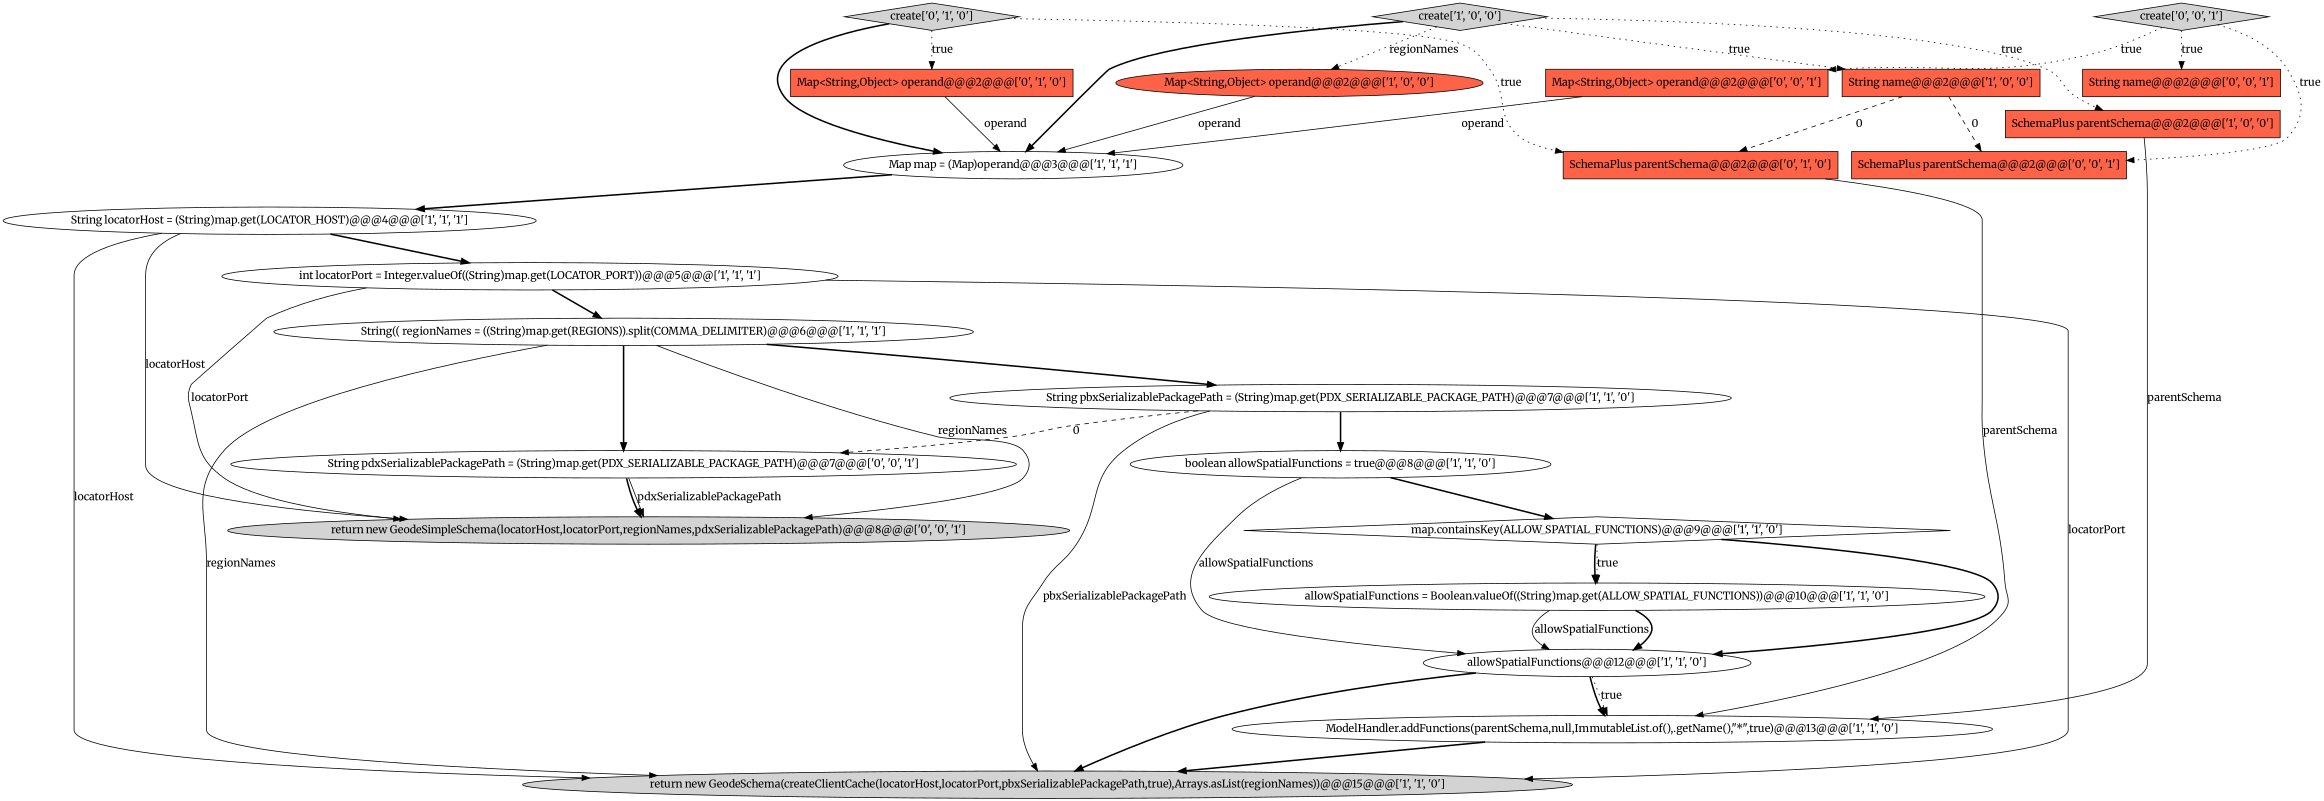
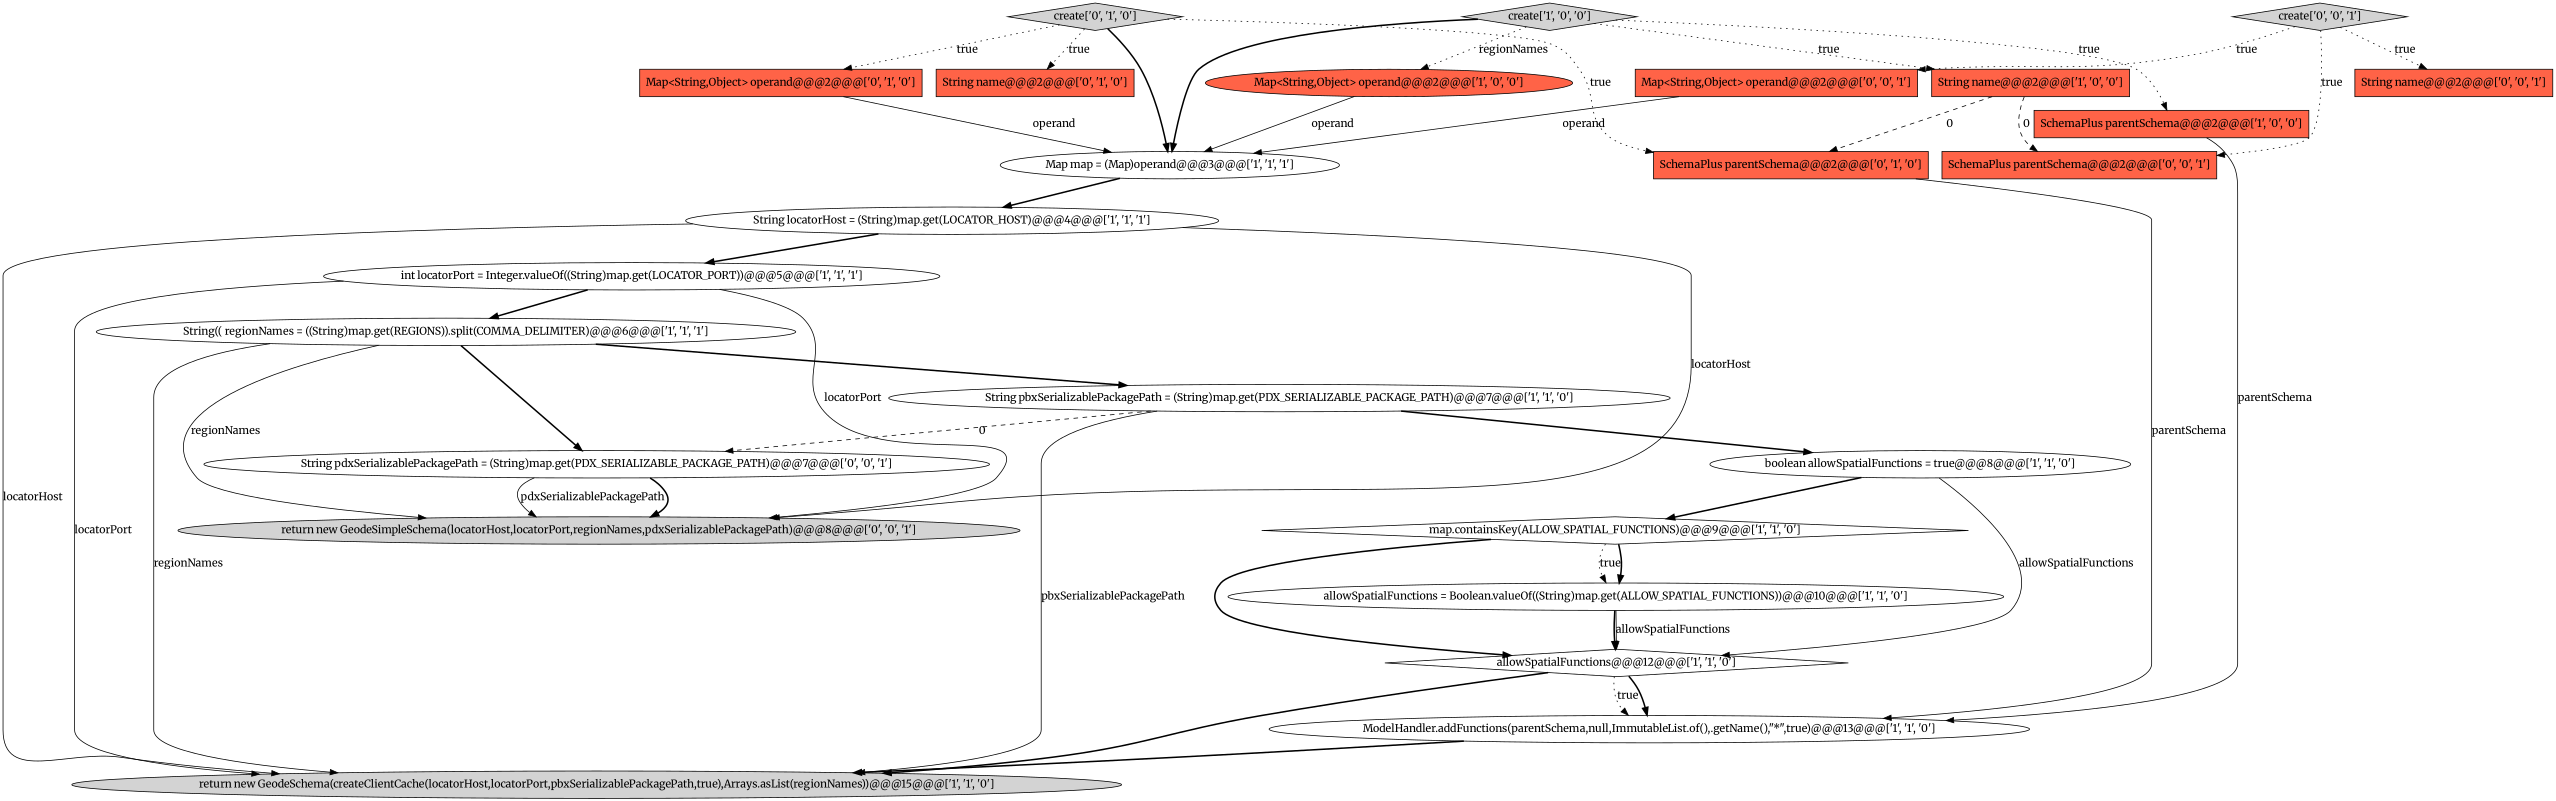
none -> (1035, 83)
(1587, 663) -> (1617, 663)
